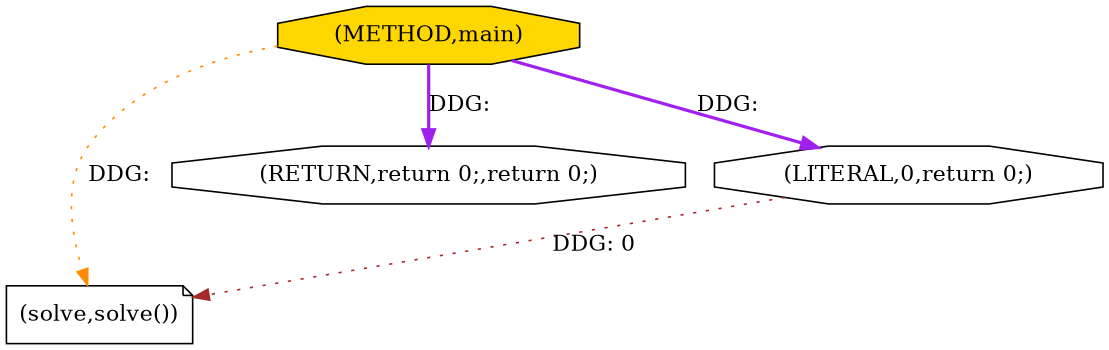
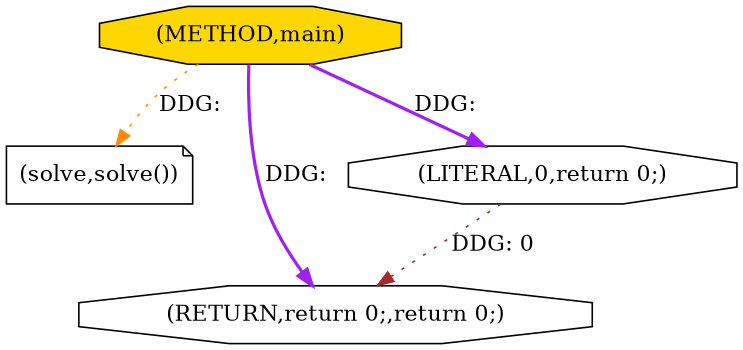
(497, 246) -> (446, 240)
